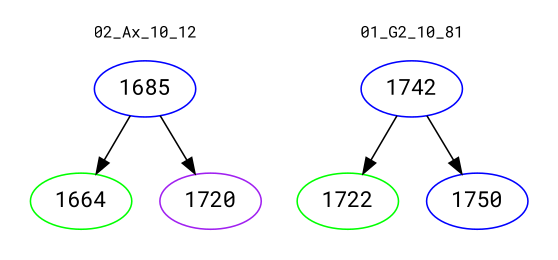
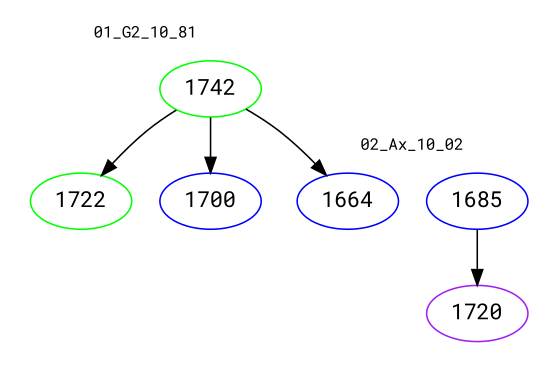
(146, 34) -> (413, 146)
(412, 89) -> (211, 89)
(117, 138) -> (296, 145)
(81, 201) -> (348, 201)
(477, 201) -> (211, 201)
